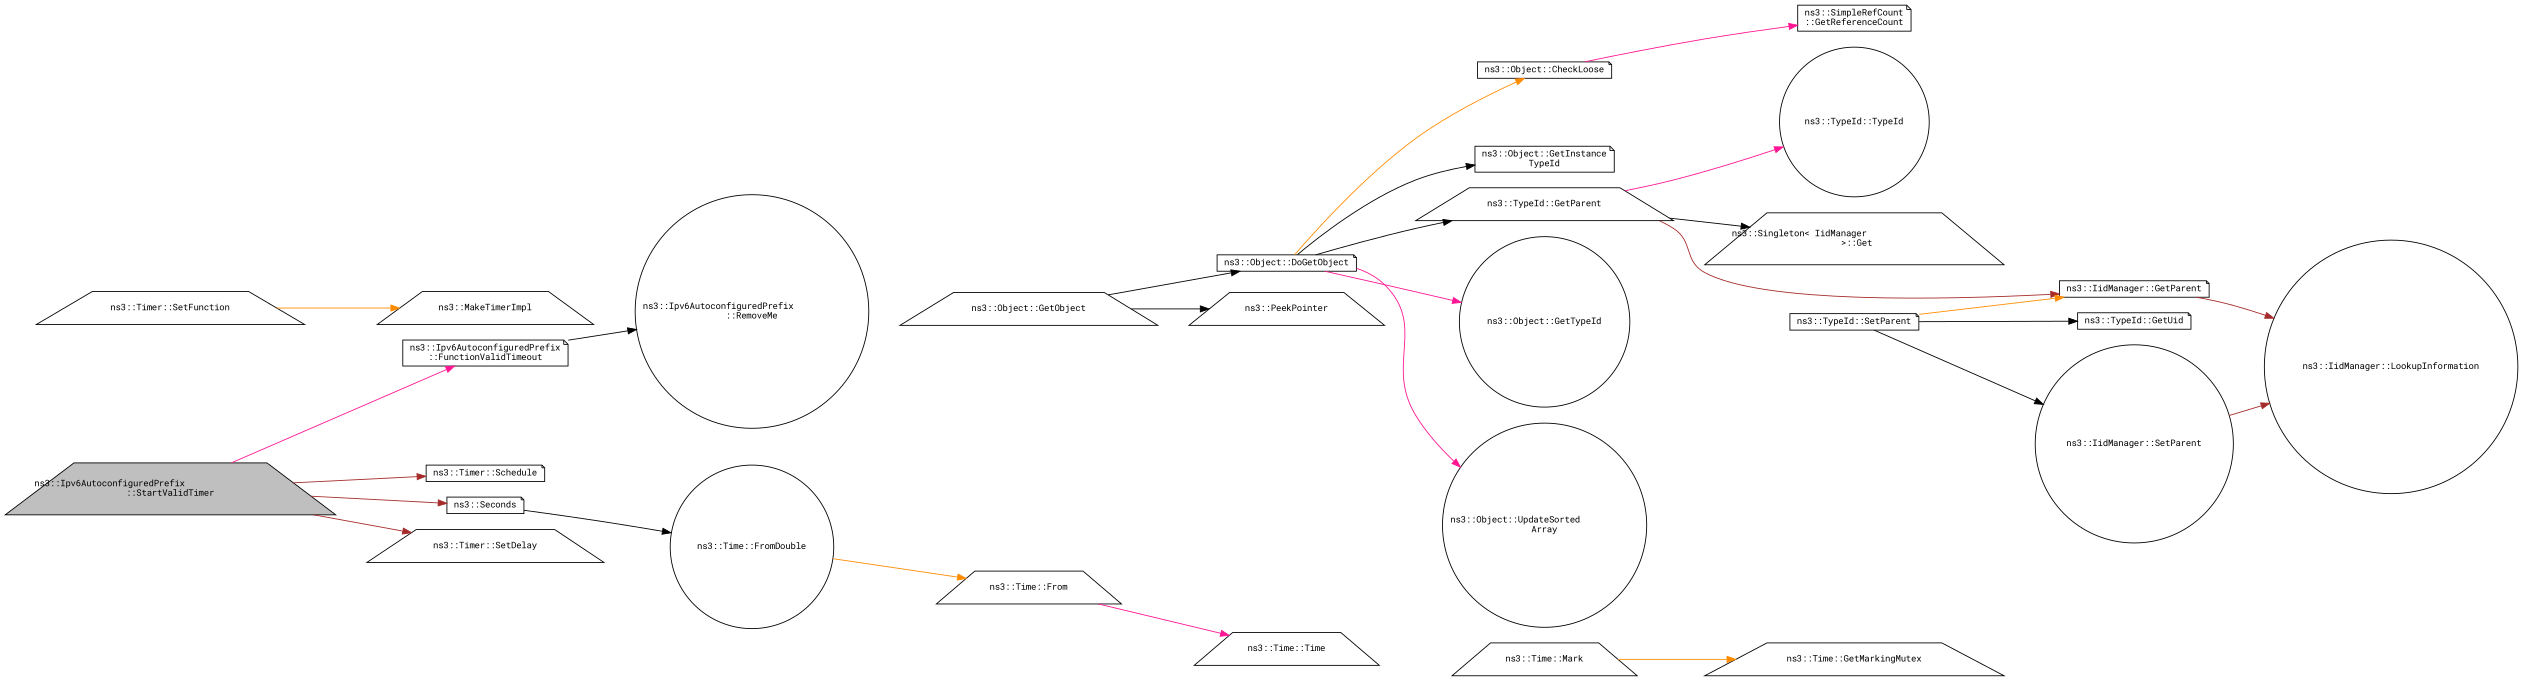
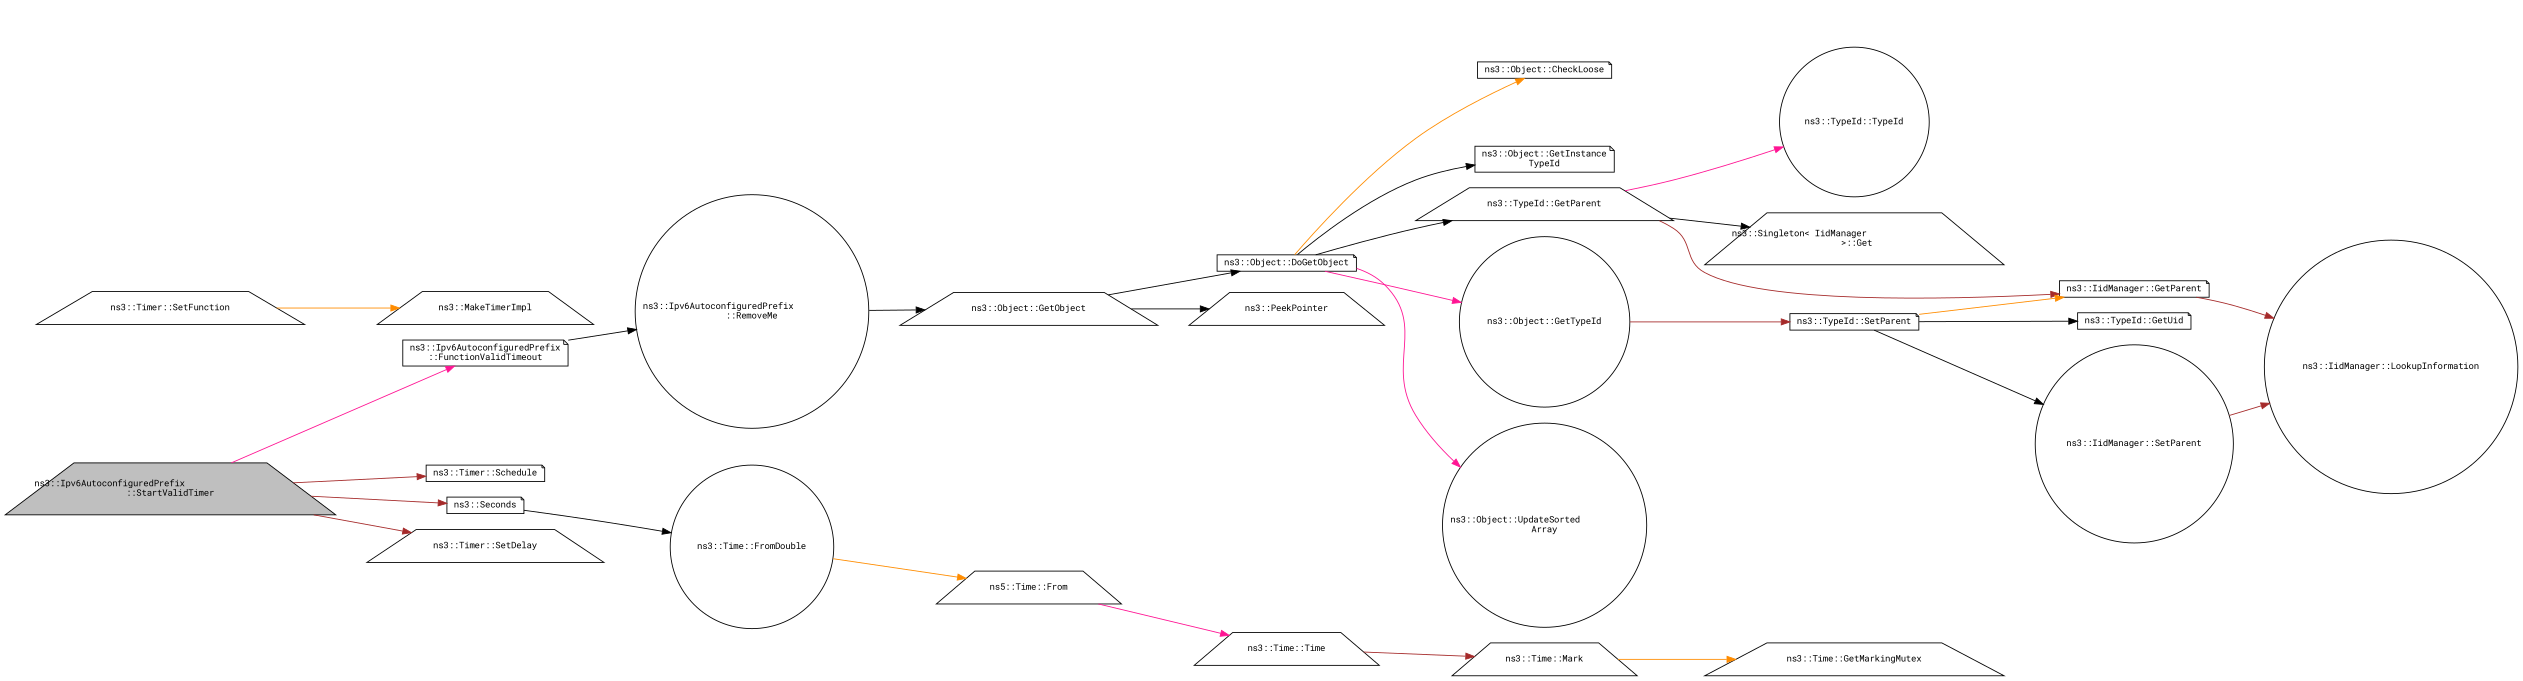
(1854, 18) -> none
none -> (892, 310)
none -> (1706, 322)
(1029, 588) -> (1029, 588)
none -> (1415, 654)
